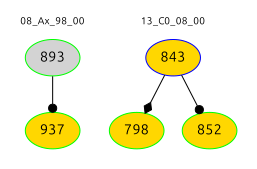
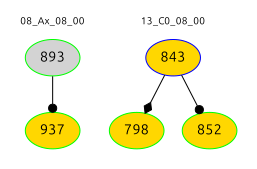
(53, 22) -> (53, 22)
